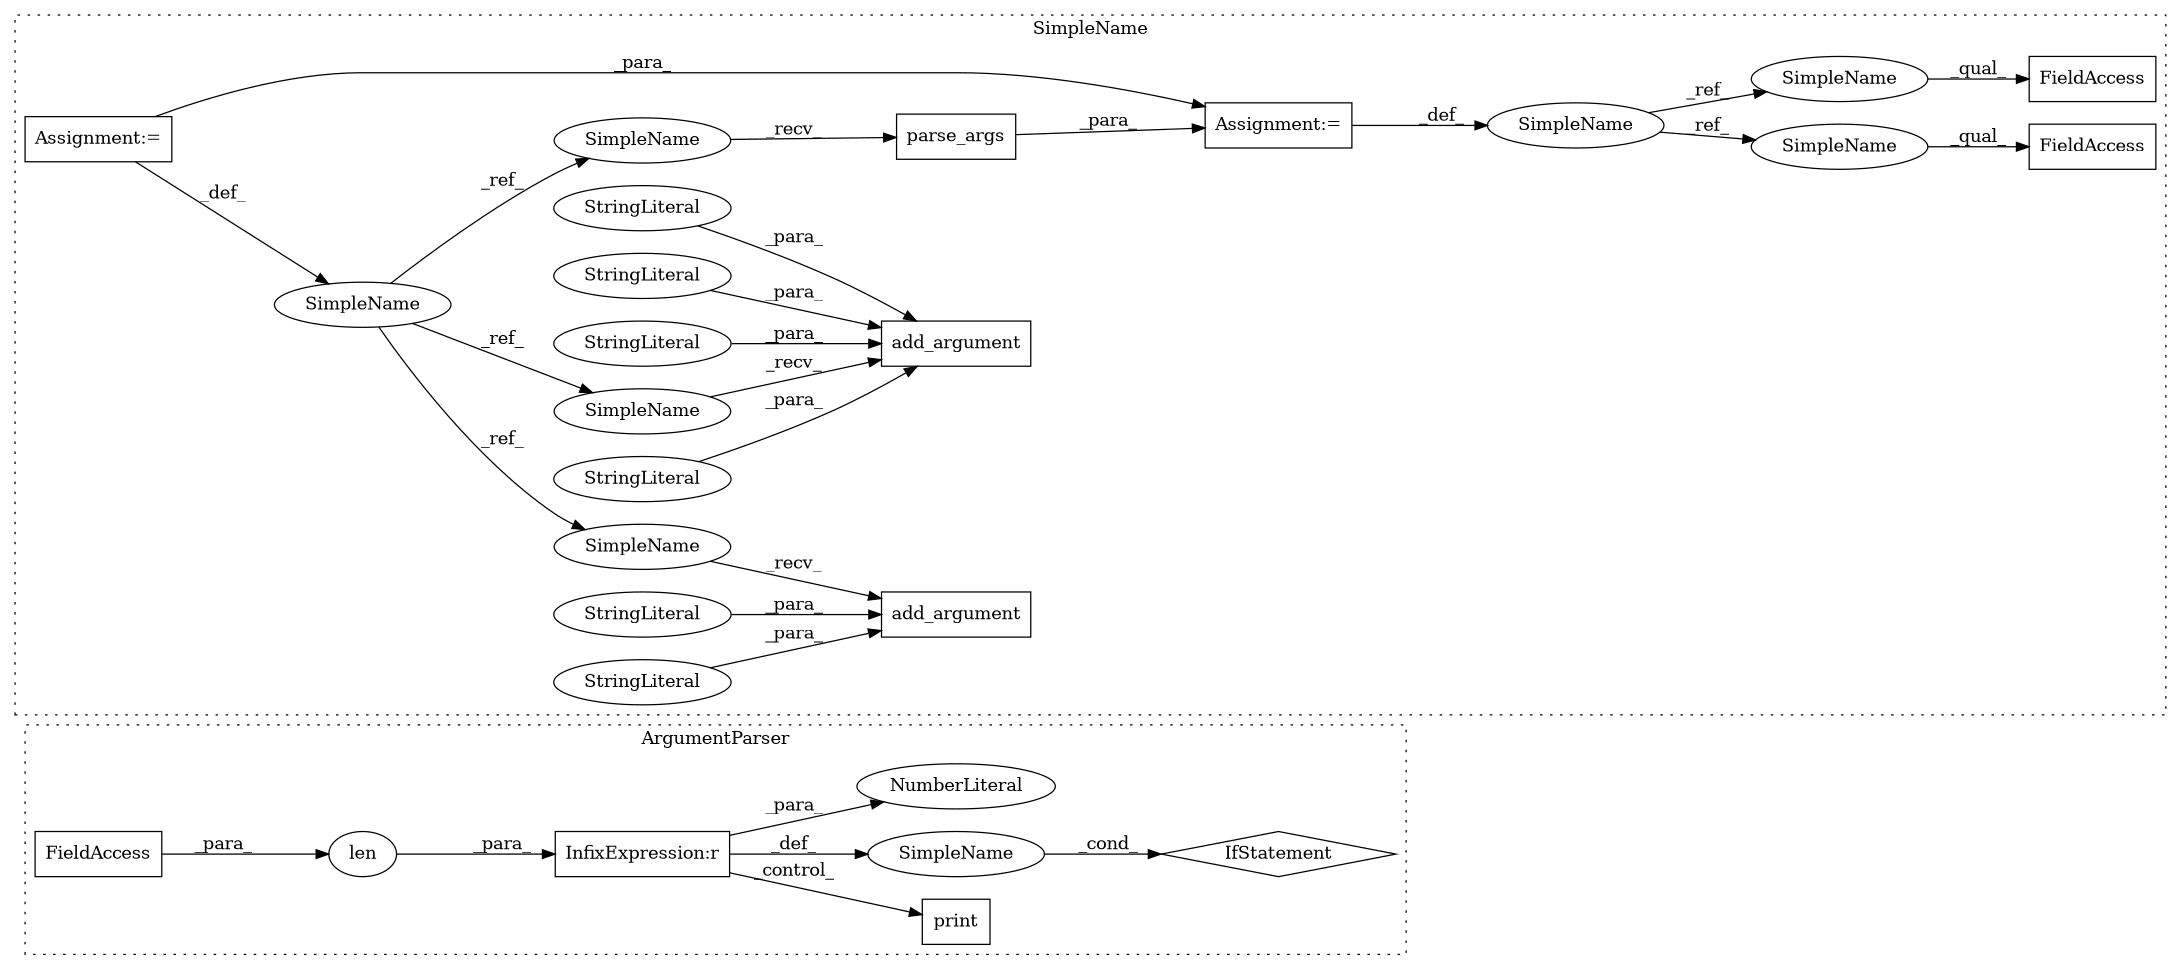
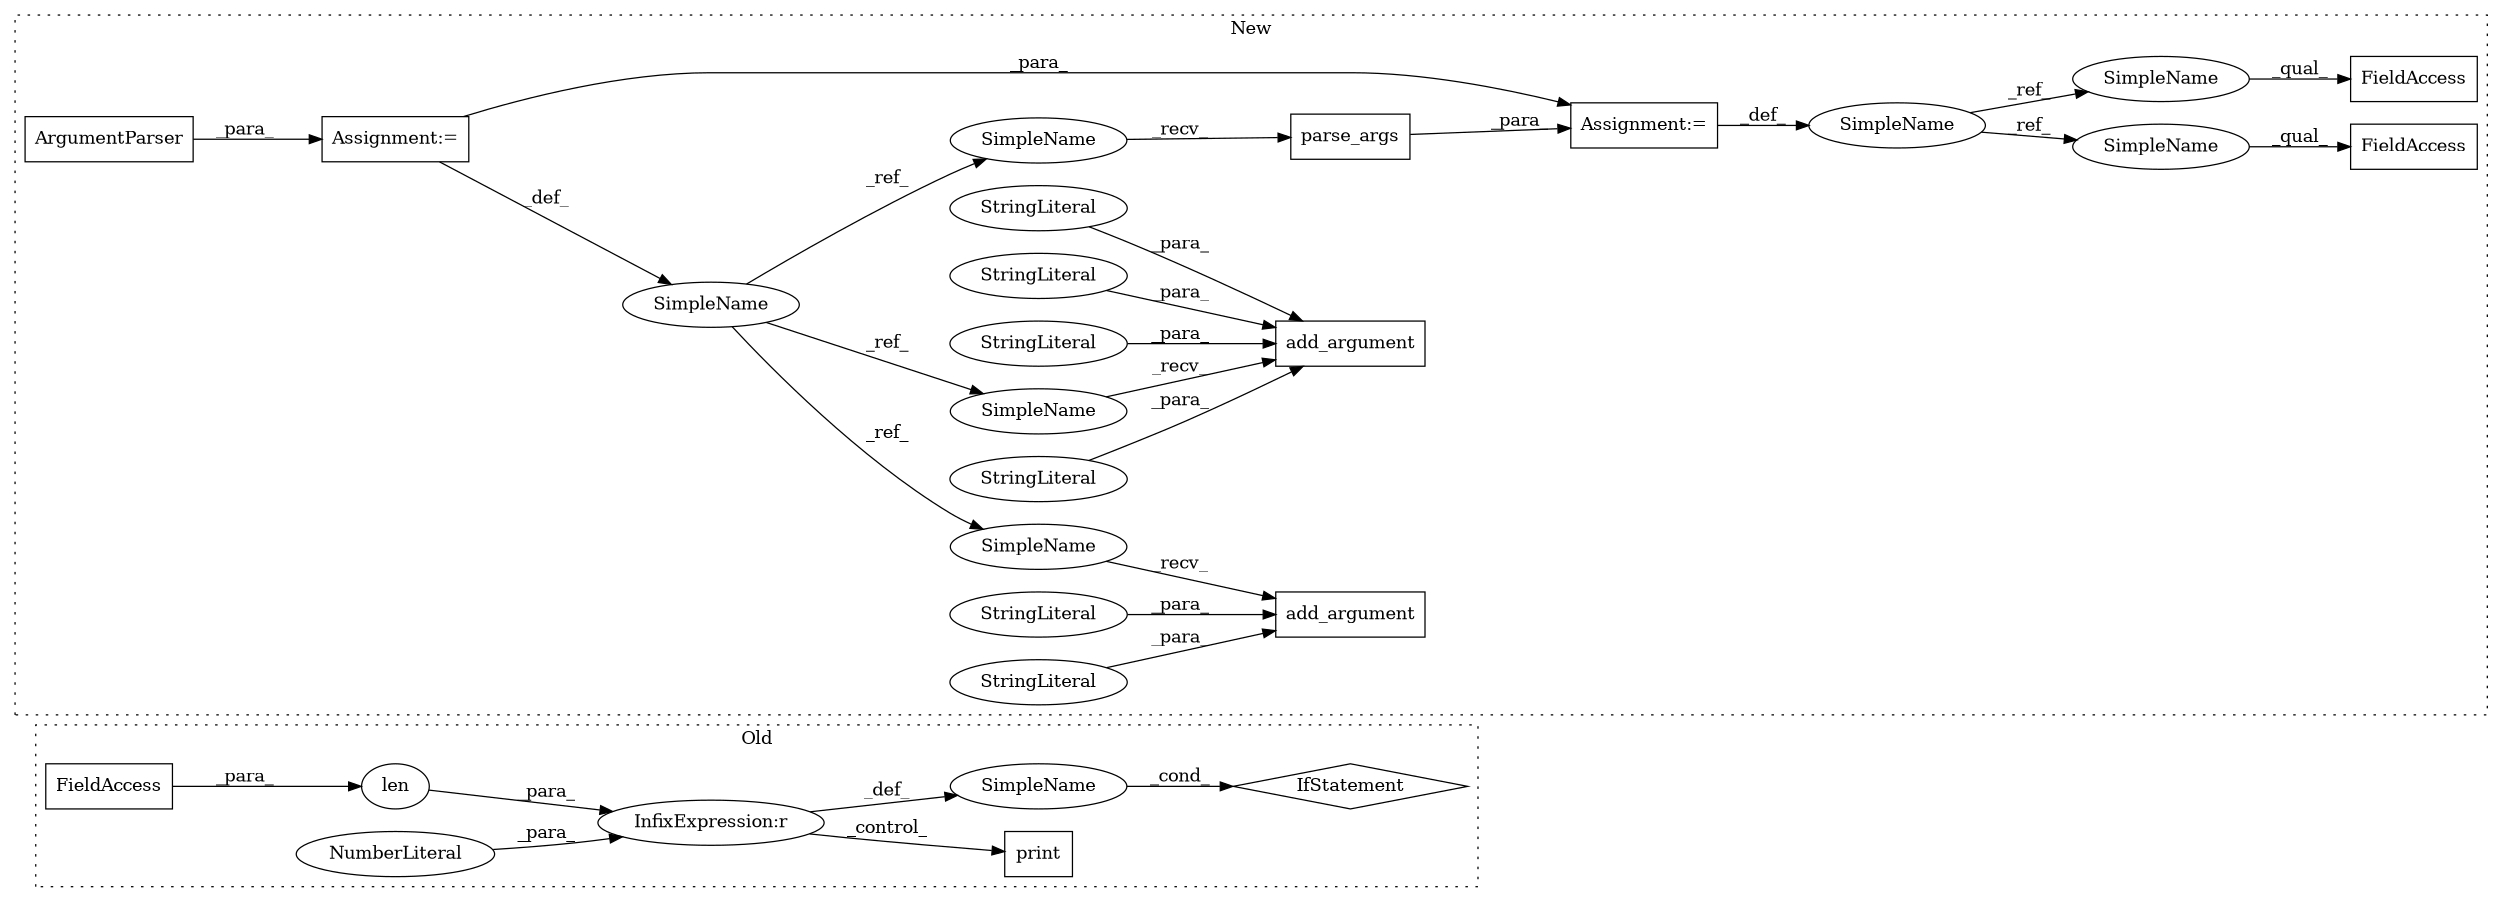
(1090, 29) -> (1251, 29)
none -> (109, 139)
(716, 739) -> (757, 739)
(800, 820) -> (552, 845)
(642, 854) -> (711, 823)
